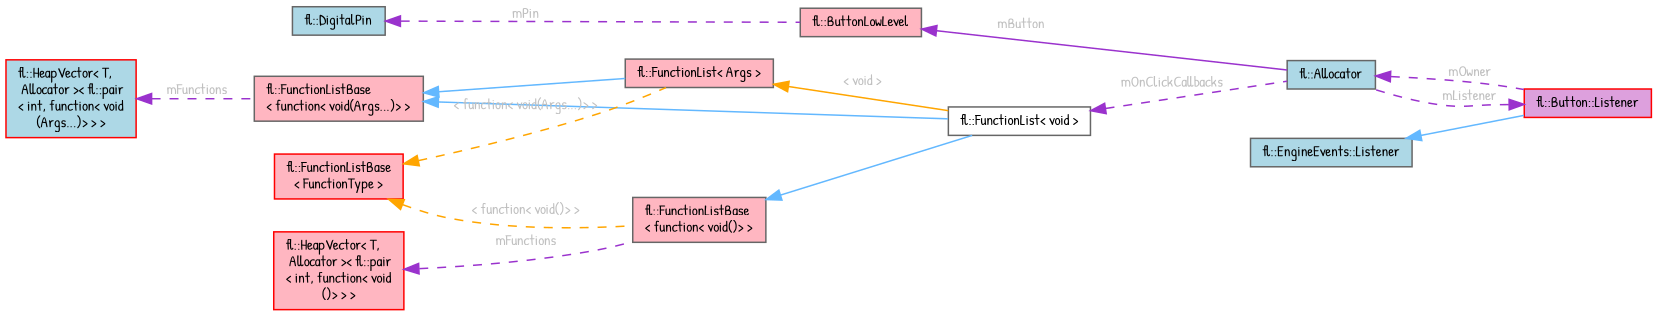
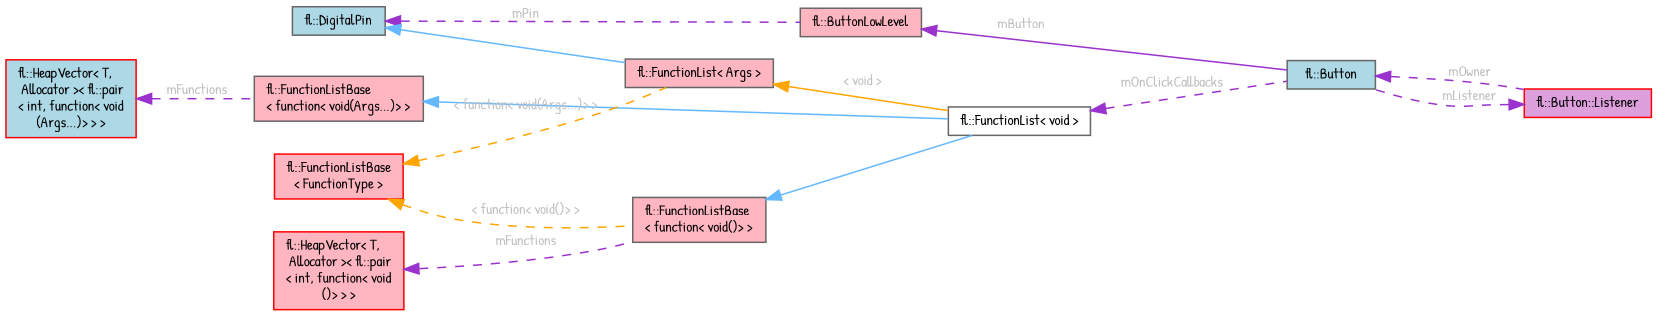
(1331, 75) -> (1331, 75)
(532, 85) -> (513, 46)
(1331, 153) -> none
